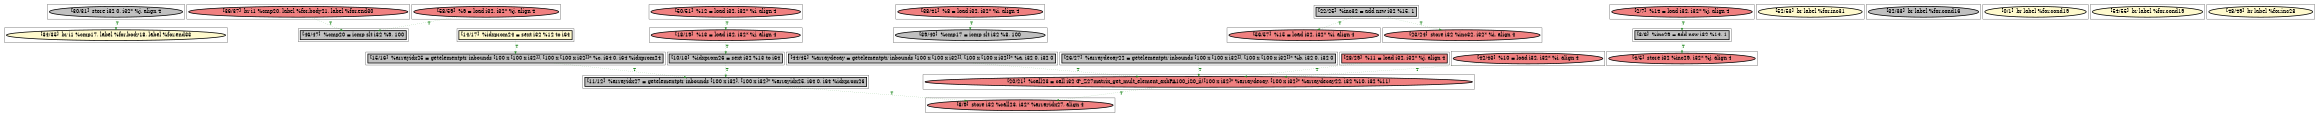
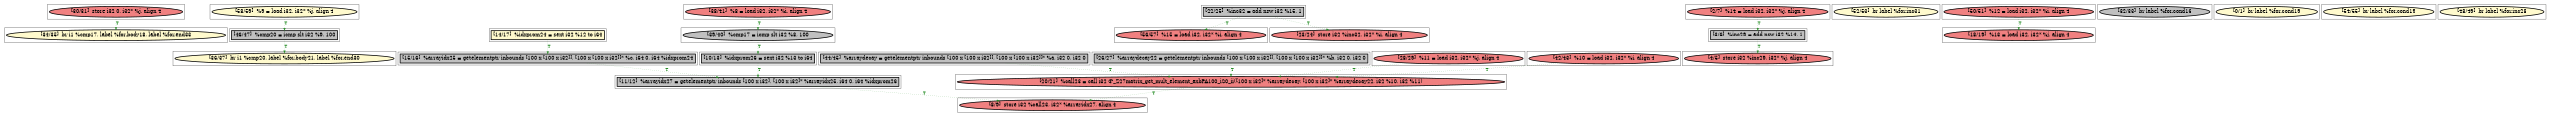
(116, 12) -> (116, 12)
(298, 12) -> (284, 59)
(486, 12) -> (284, 12)
(326, 23) -> (284, 45)
(726, 46) -> (758, 46)
(1394, 59) -> (1448, 59)
